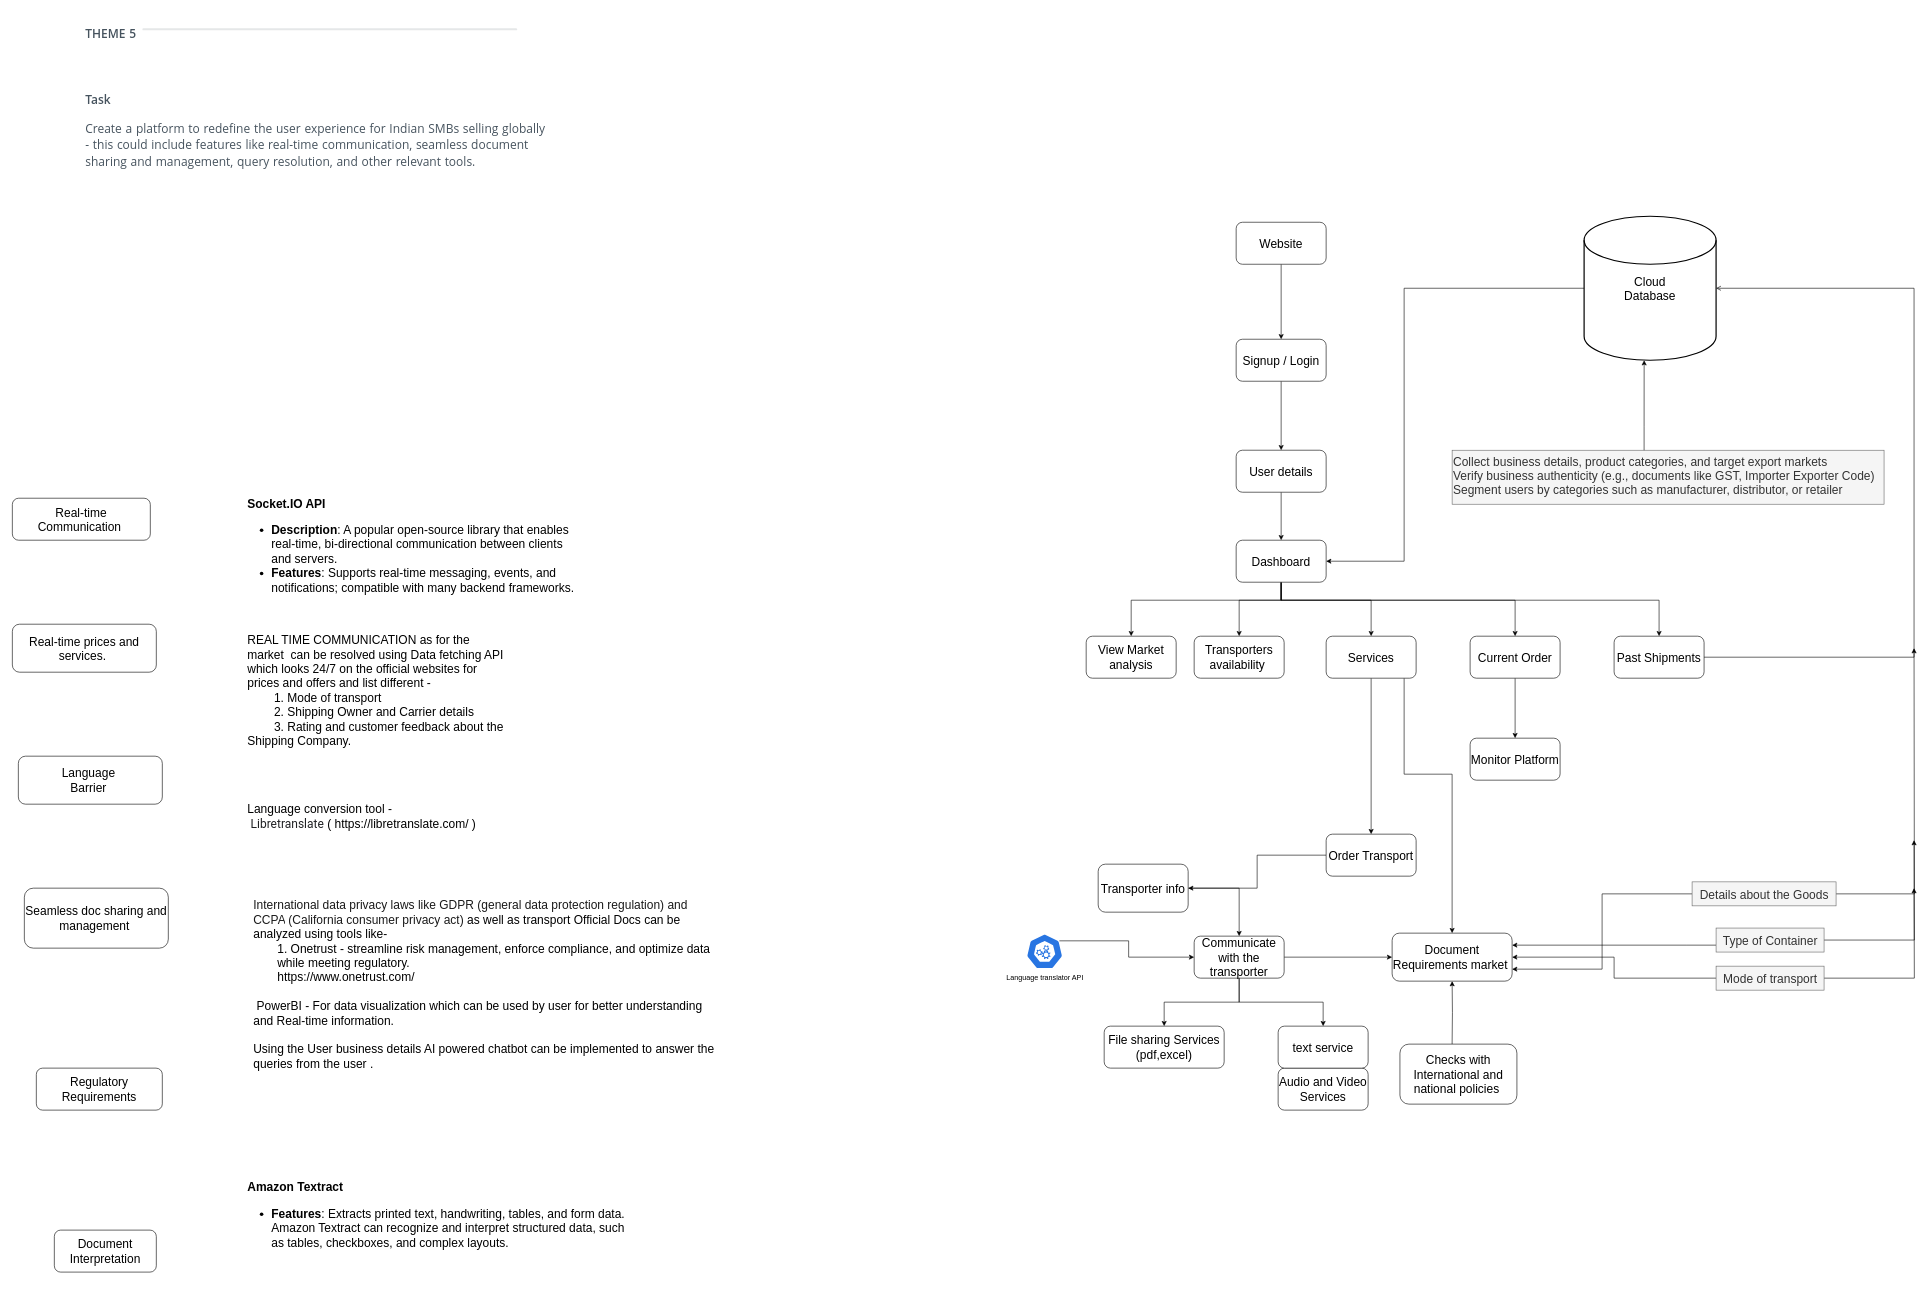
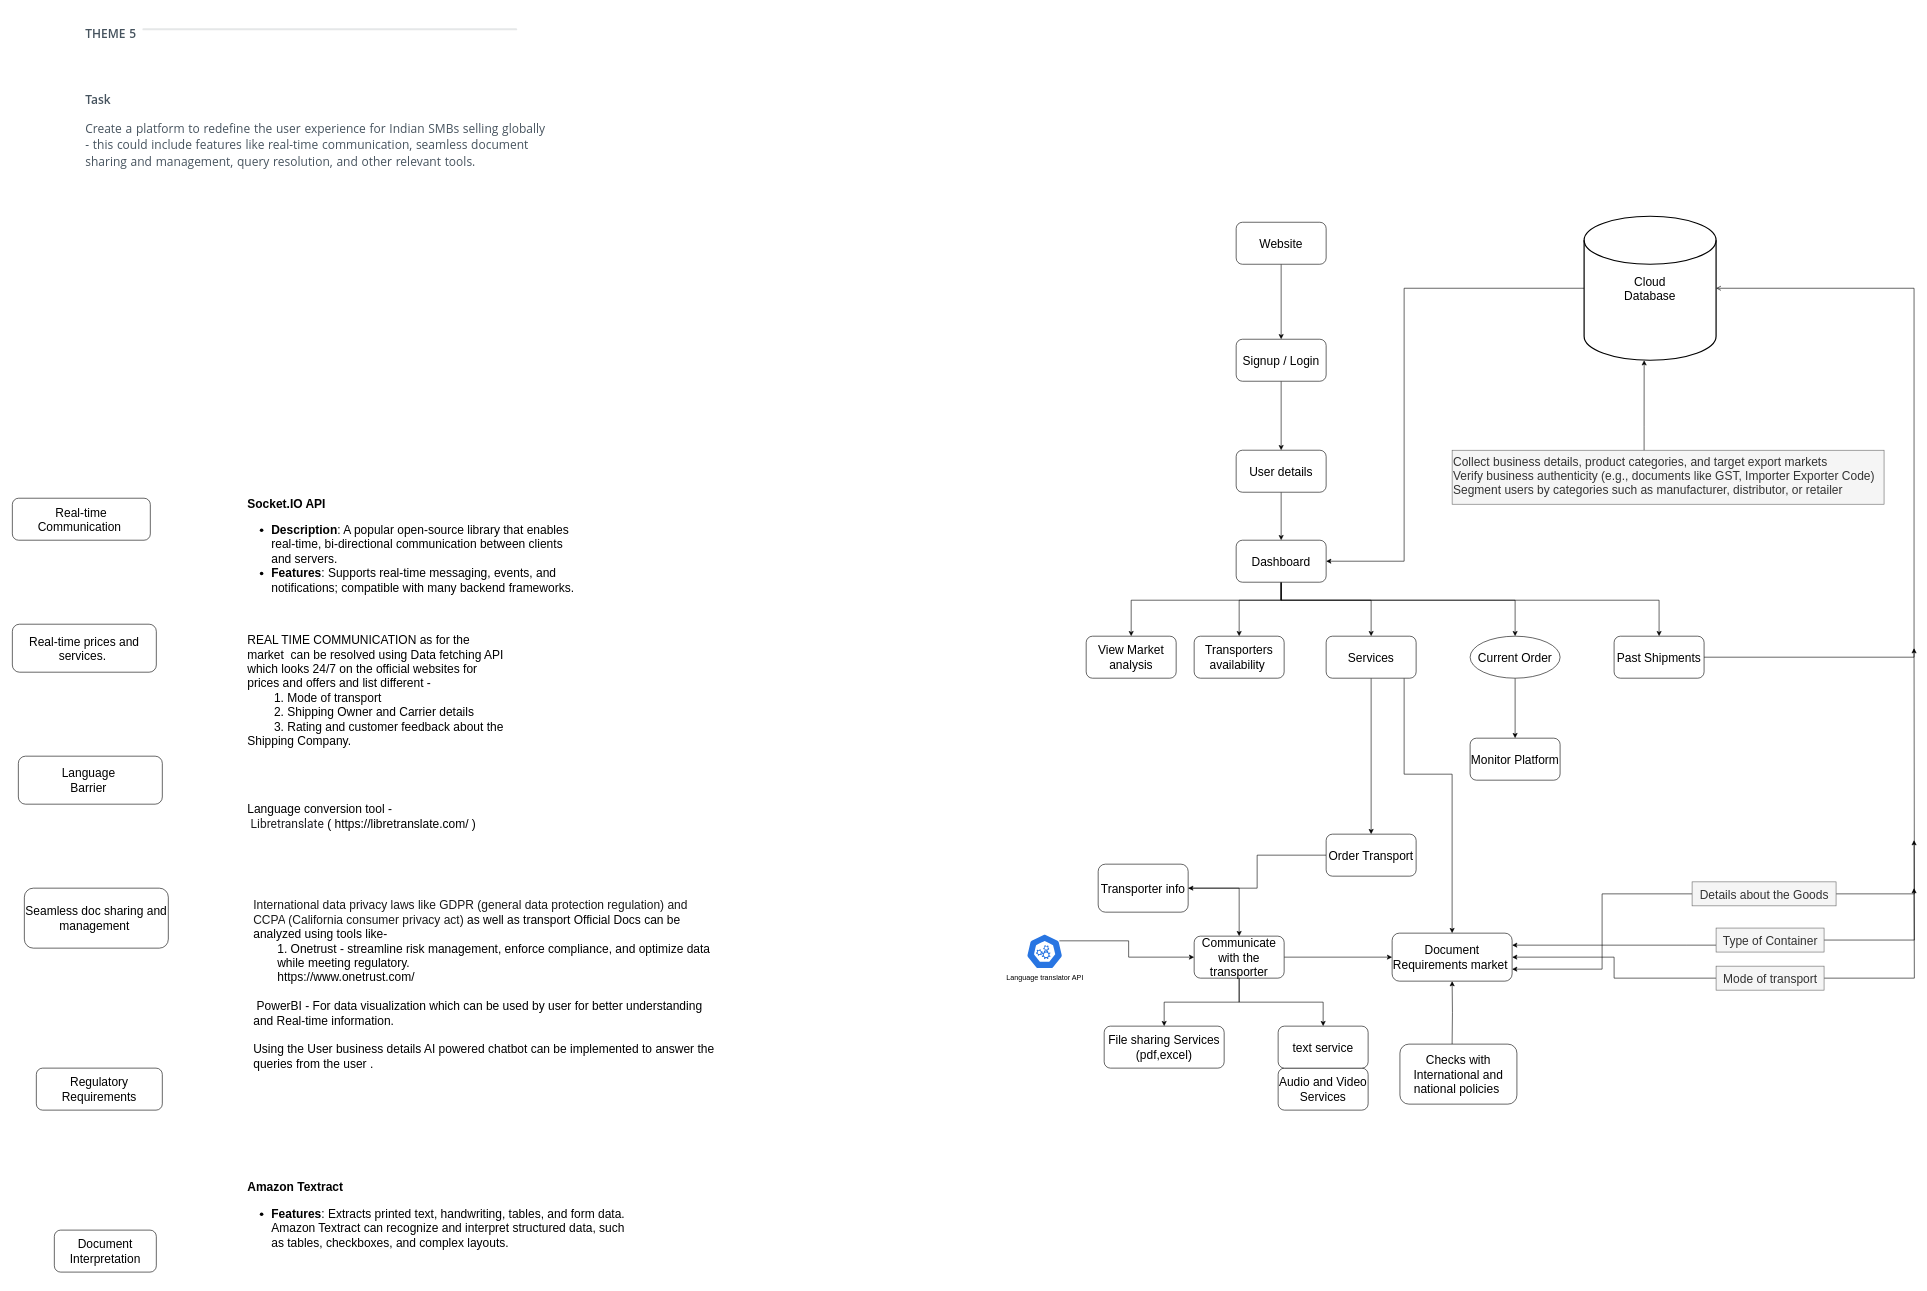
(1515, 657) -> (1515, 657)
